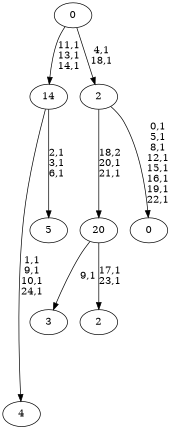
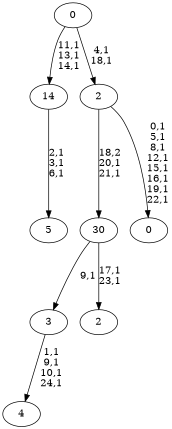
(99, 230) -> (99, 230)
(21, 251) -> (36, 365)
